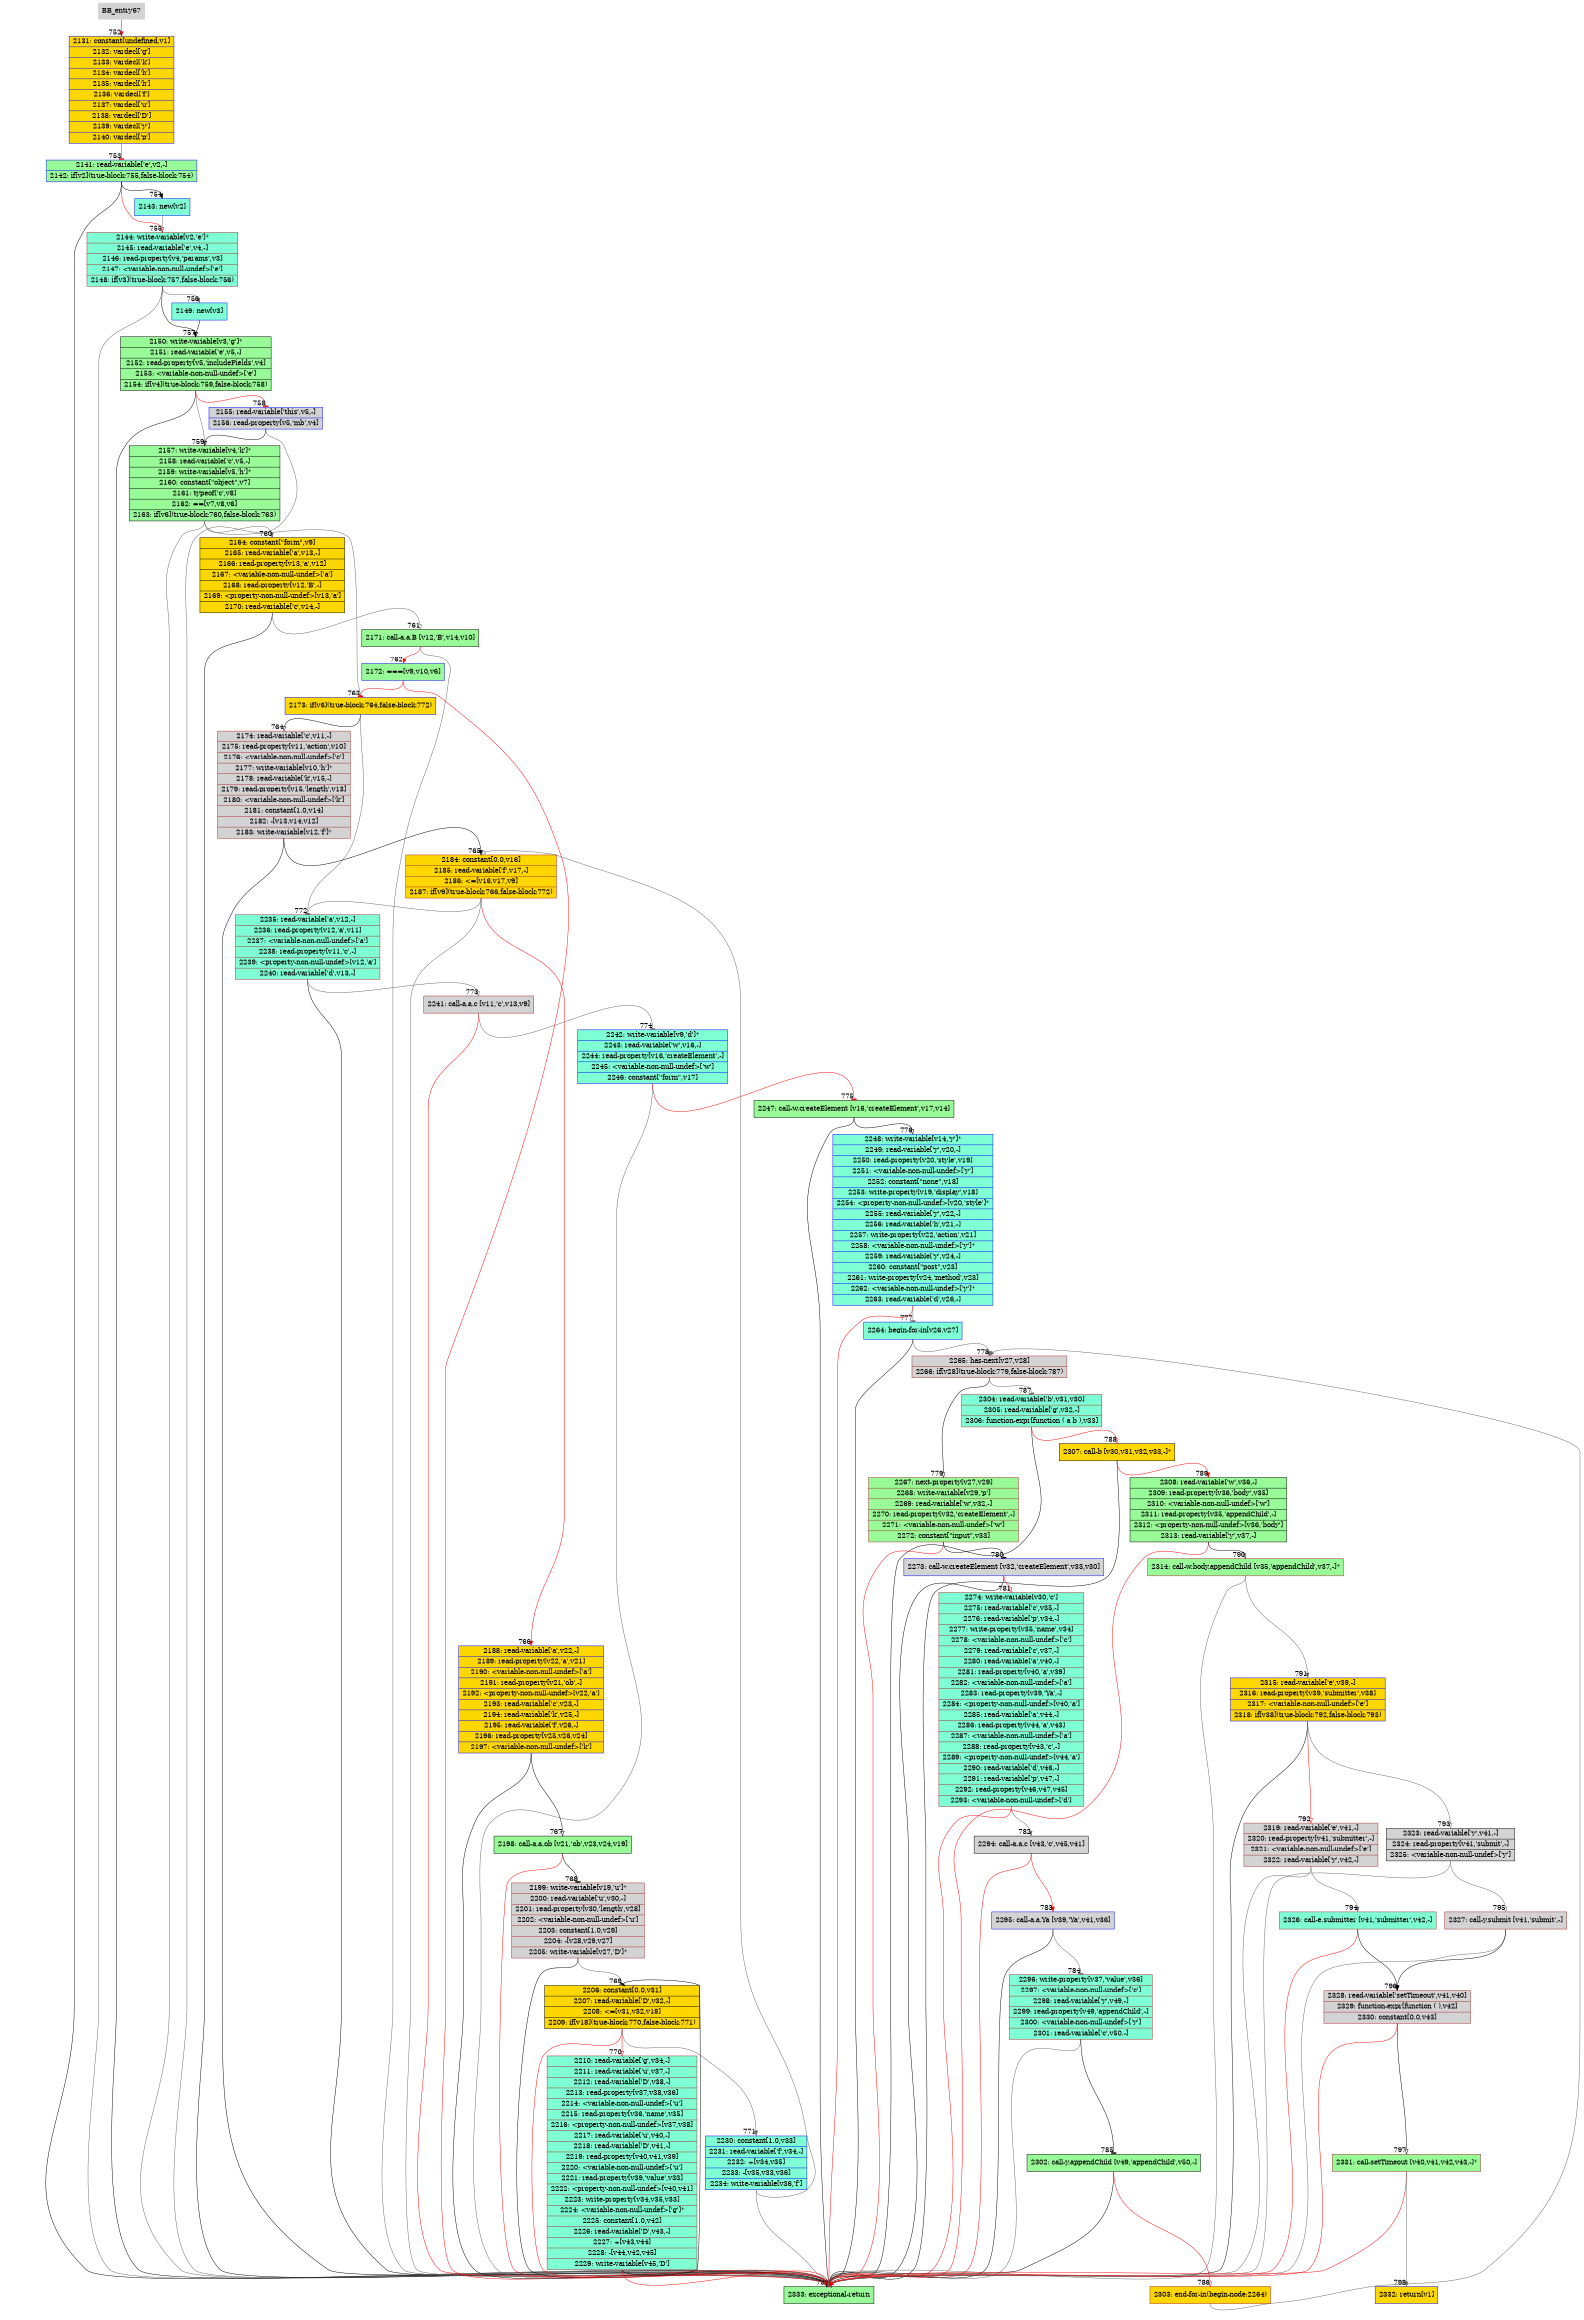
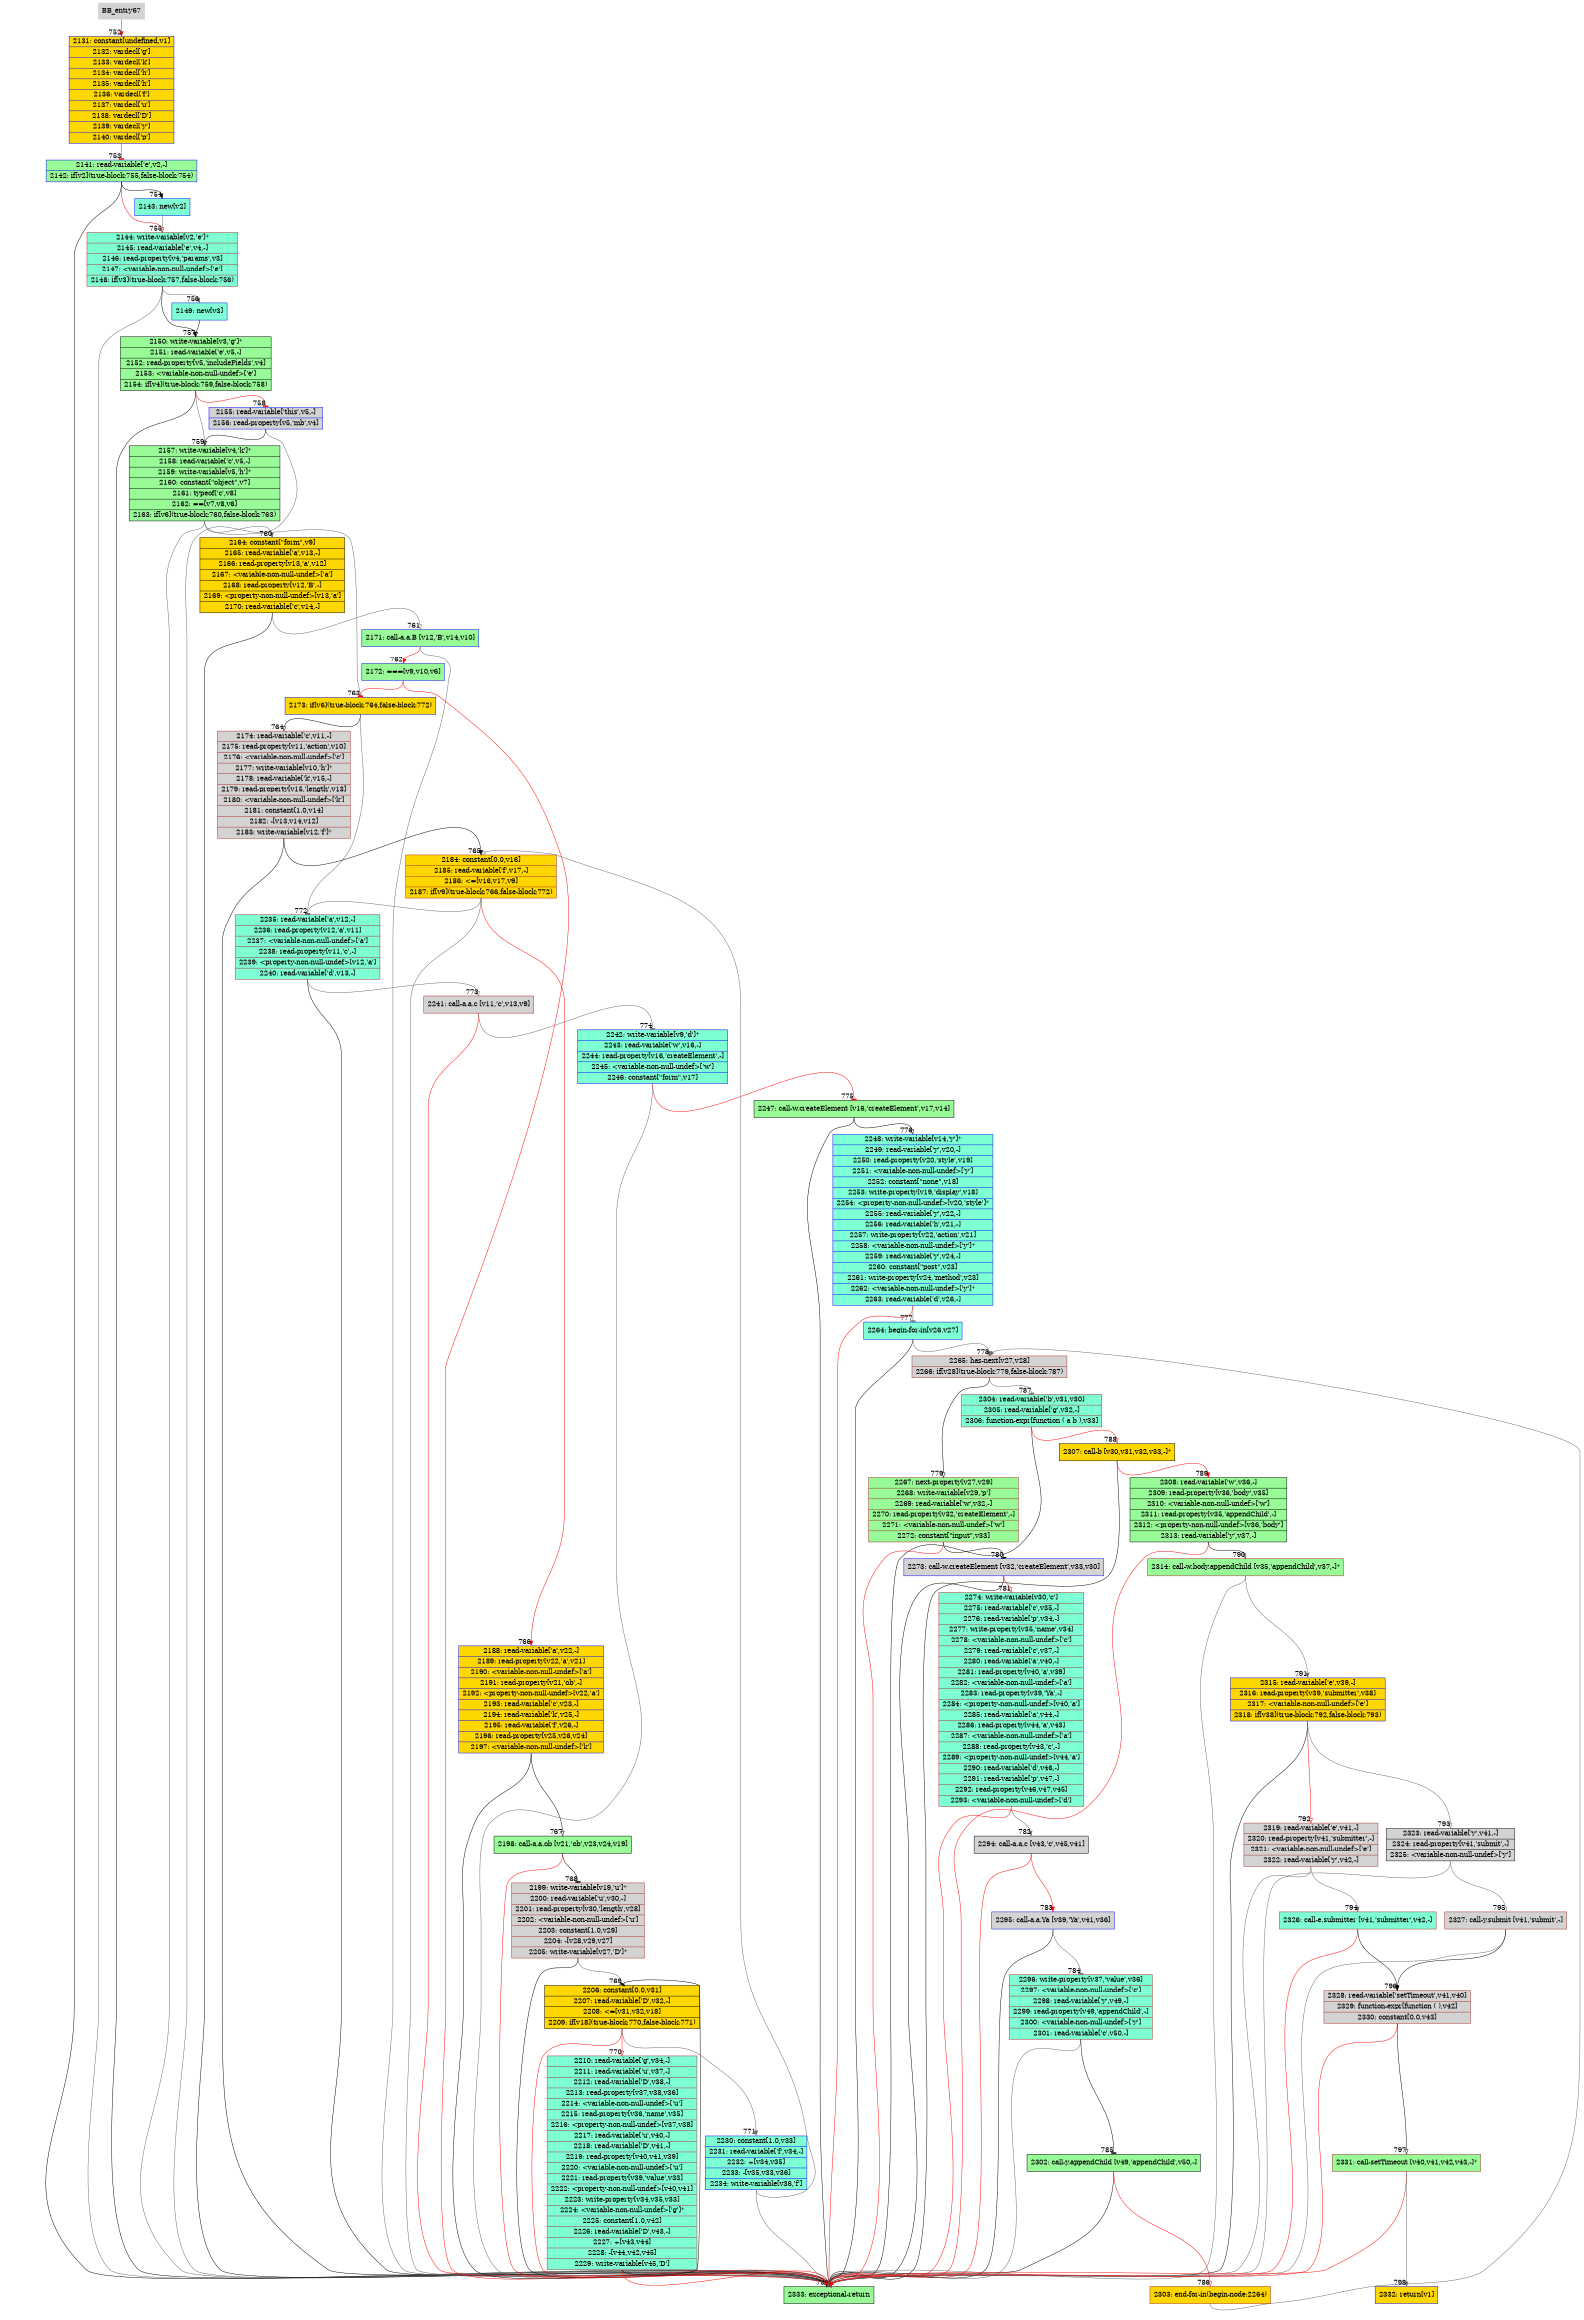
(420, 638) -> (420, 638)
